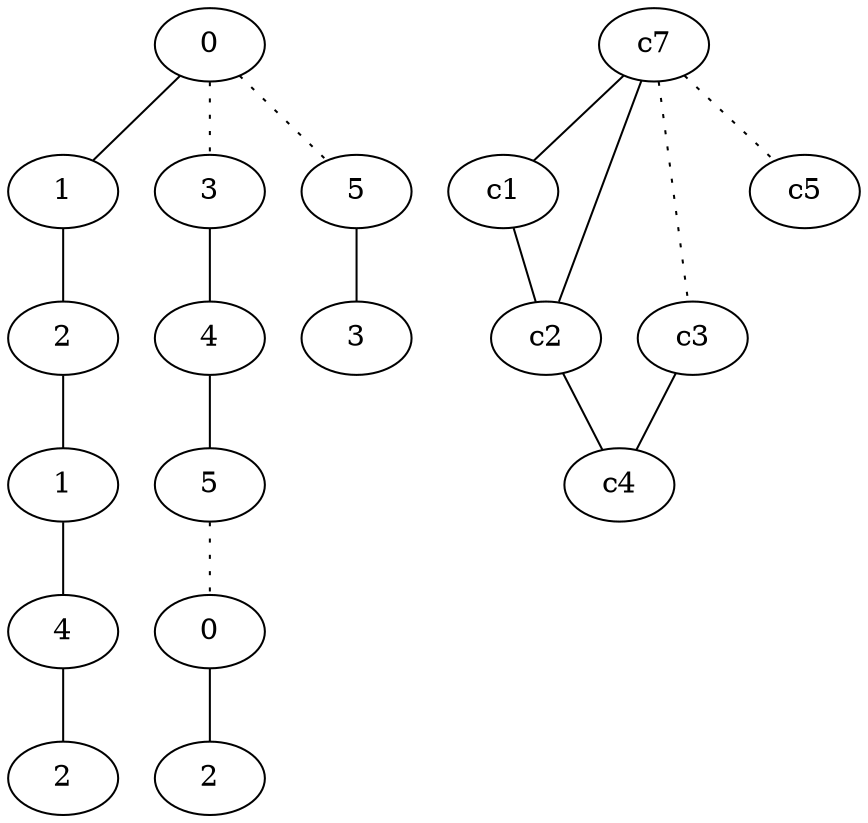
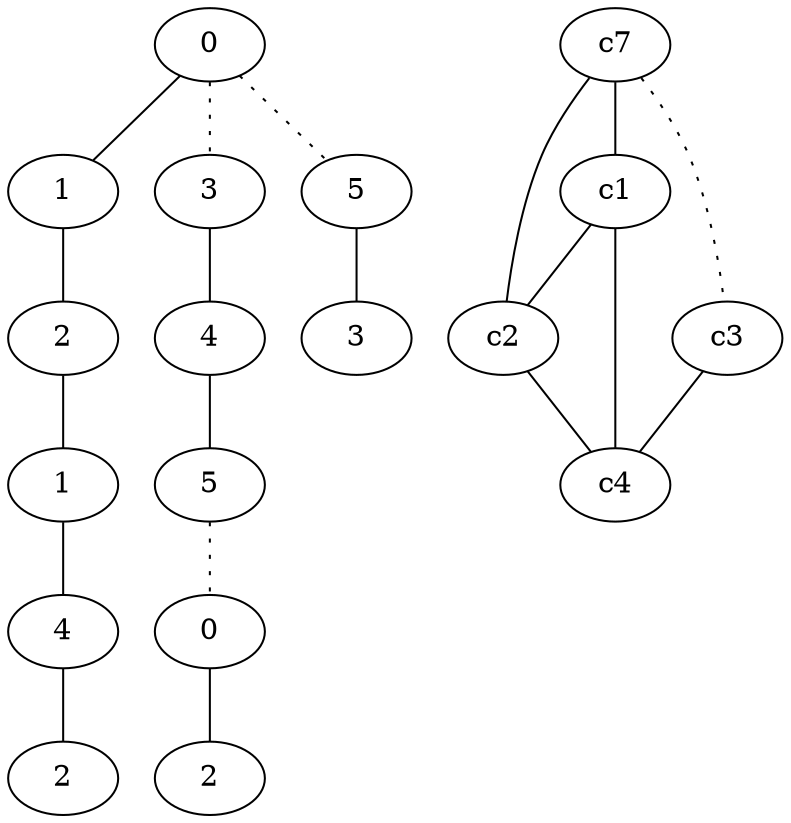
(805, 192) -> none
none -> (615, 338)
